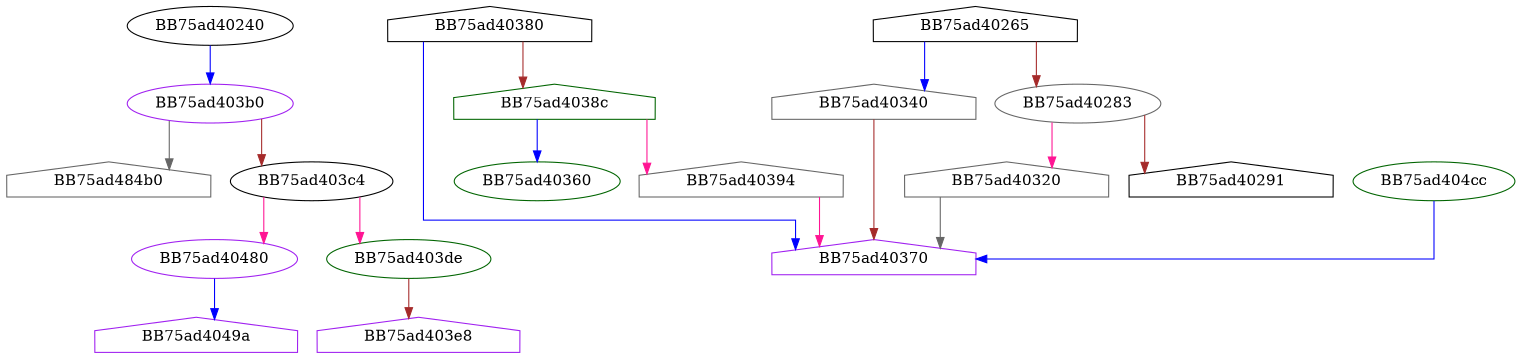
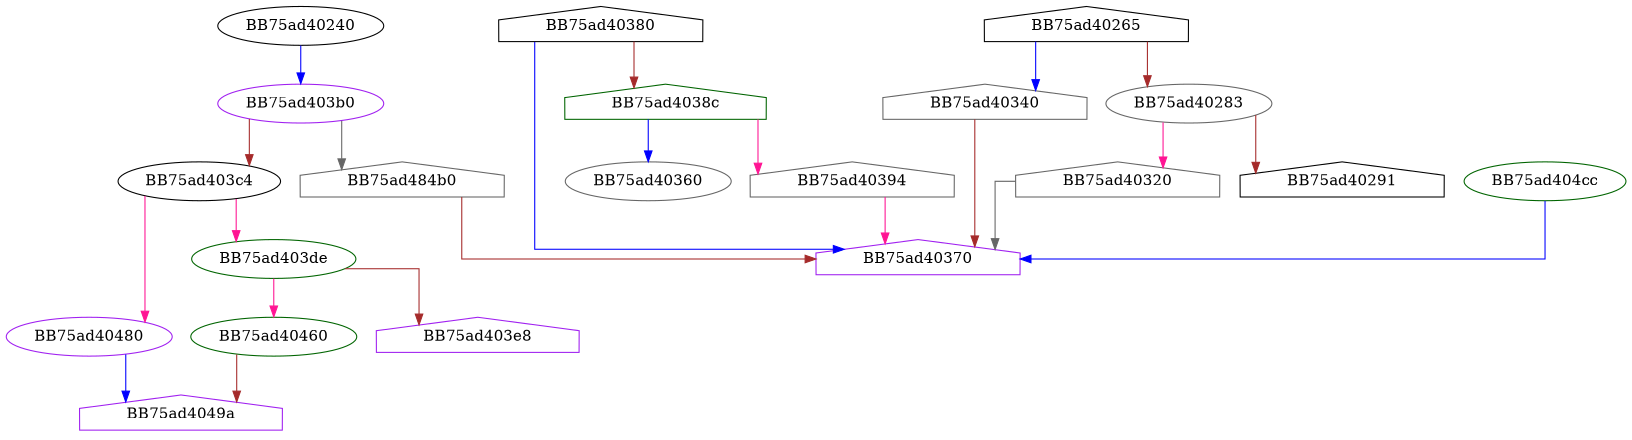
(537, 181) -> (648, 181)
none -> (602, 259)
none -> (274, 337)
